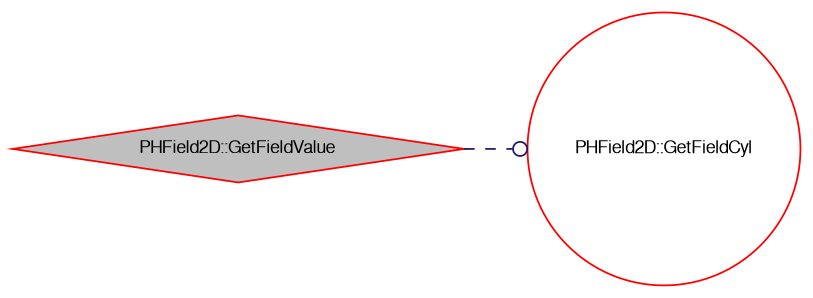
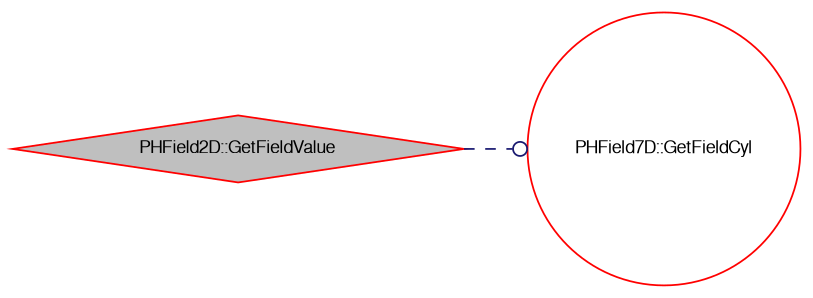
(664, 149) -> (664, 149)
